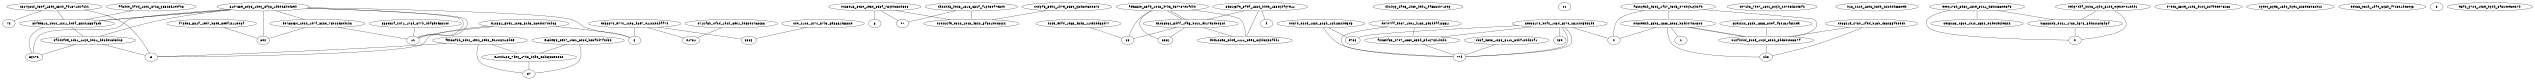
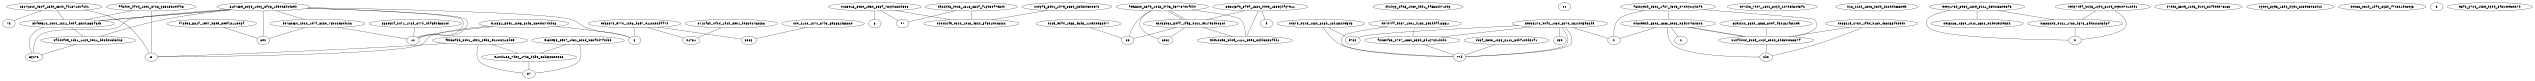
(124, 50) -> (151, 32)
